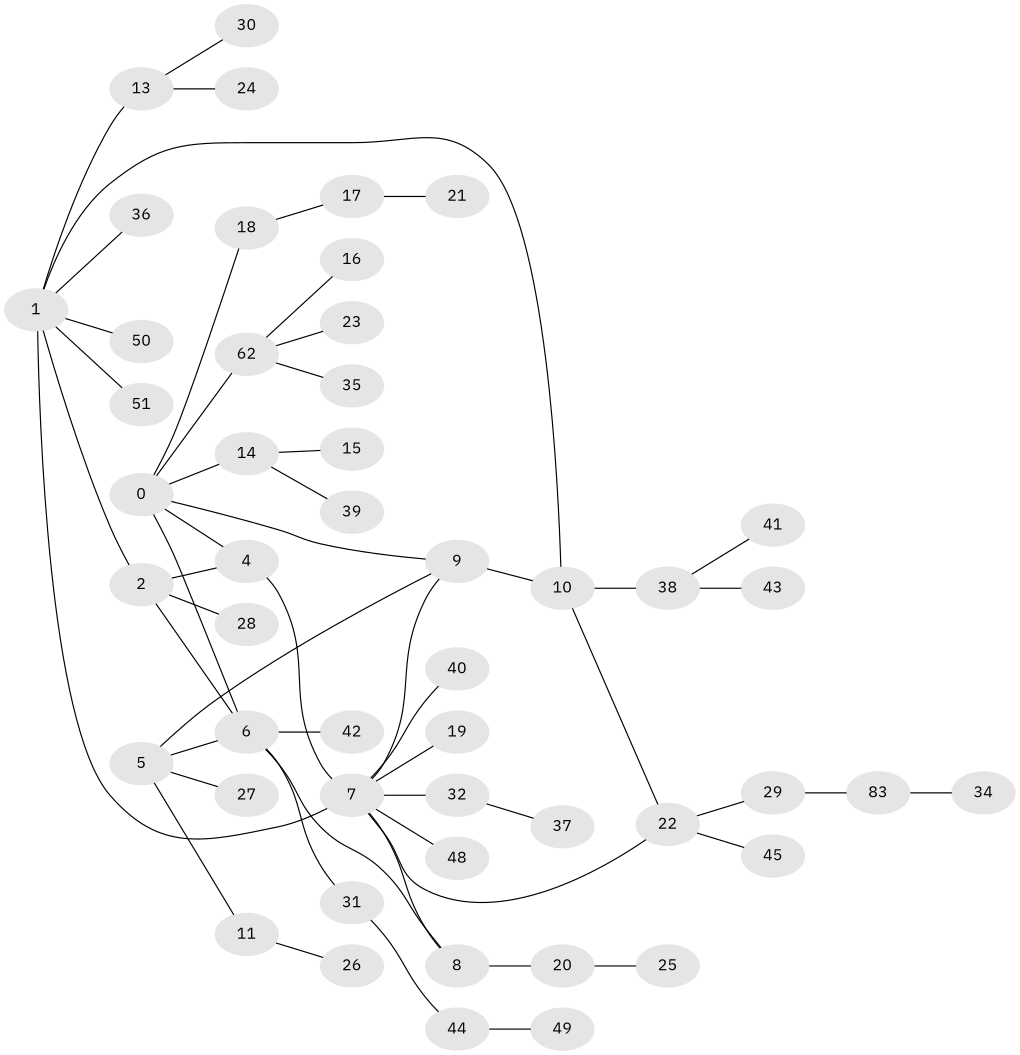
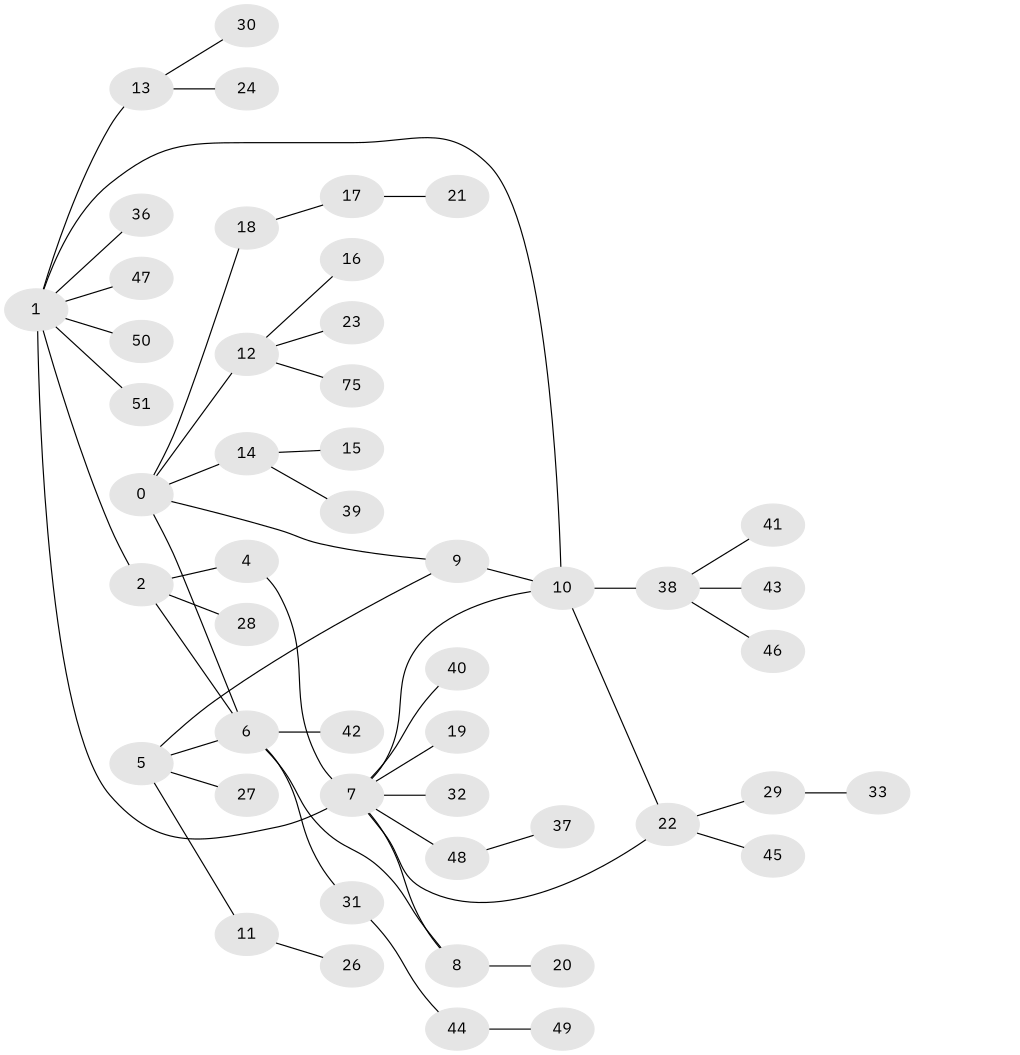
none -> (142, 278)
(247, 354) -> (247, 354)
(352, 386) -> (352, 386)
(194, 528) -> none
none -> (773, 651)
(406, 679) -> (414, 652)
(878, 793) -> (878, 793)
(984, 793) -> none
(510, 811) -> (510, 843)
(668, 966) -> none
